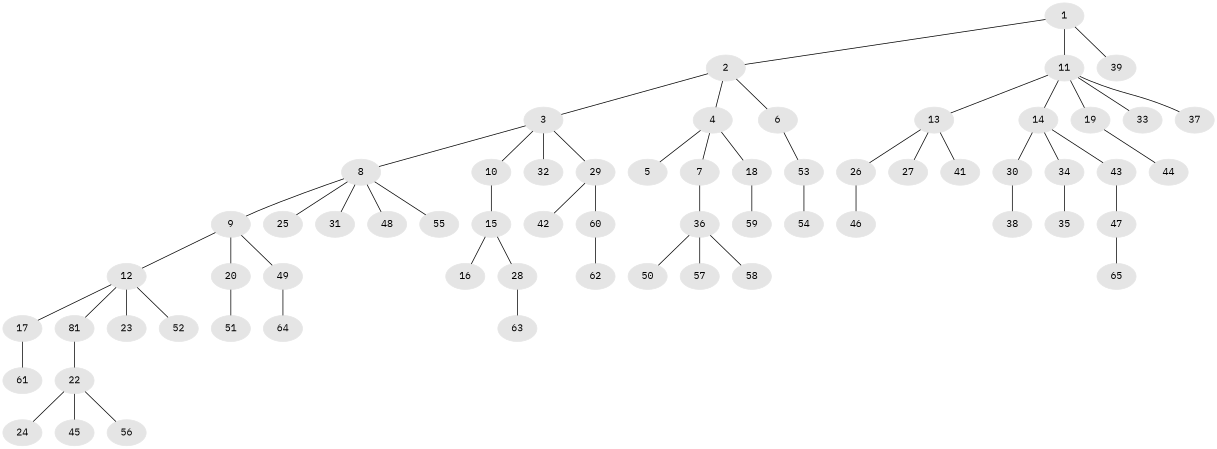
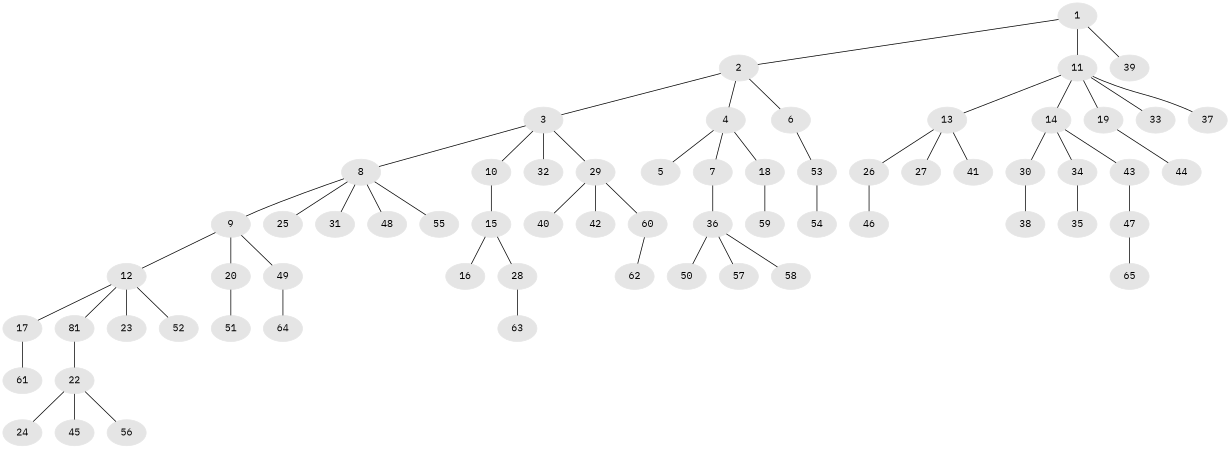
none -> (543, 224)
